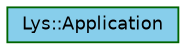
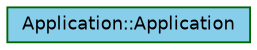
(93, 25) -> (129, 25)
